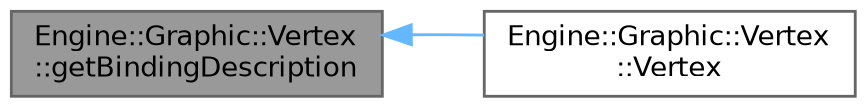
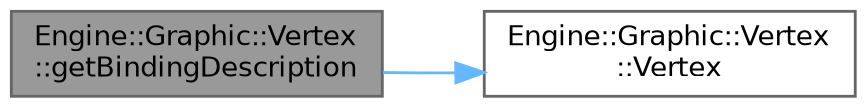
(448, 35) -> (419, 73)
